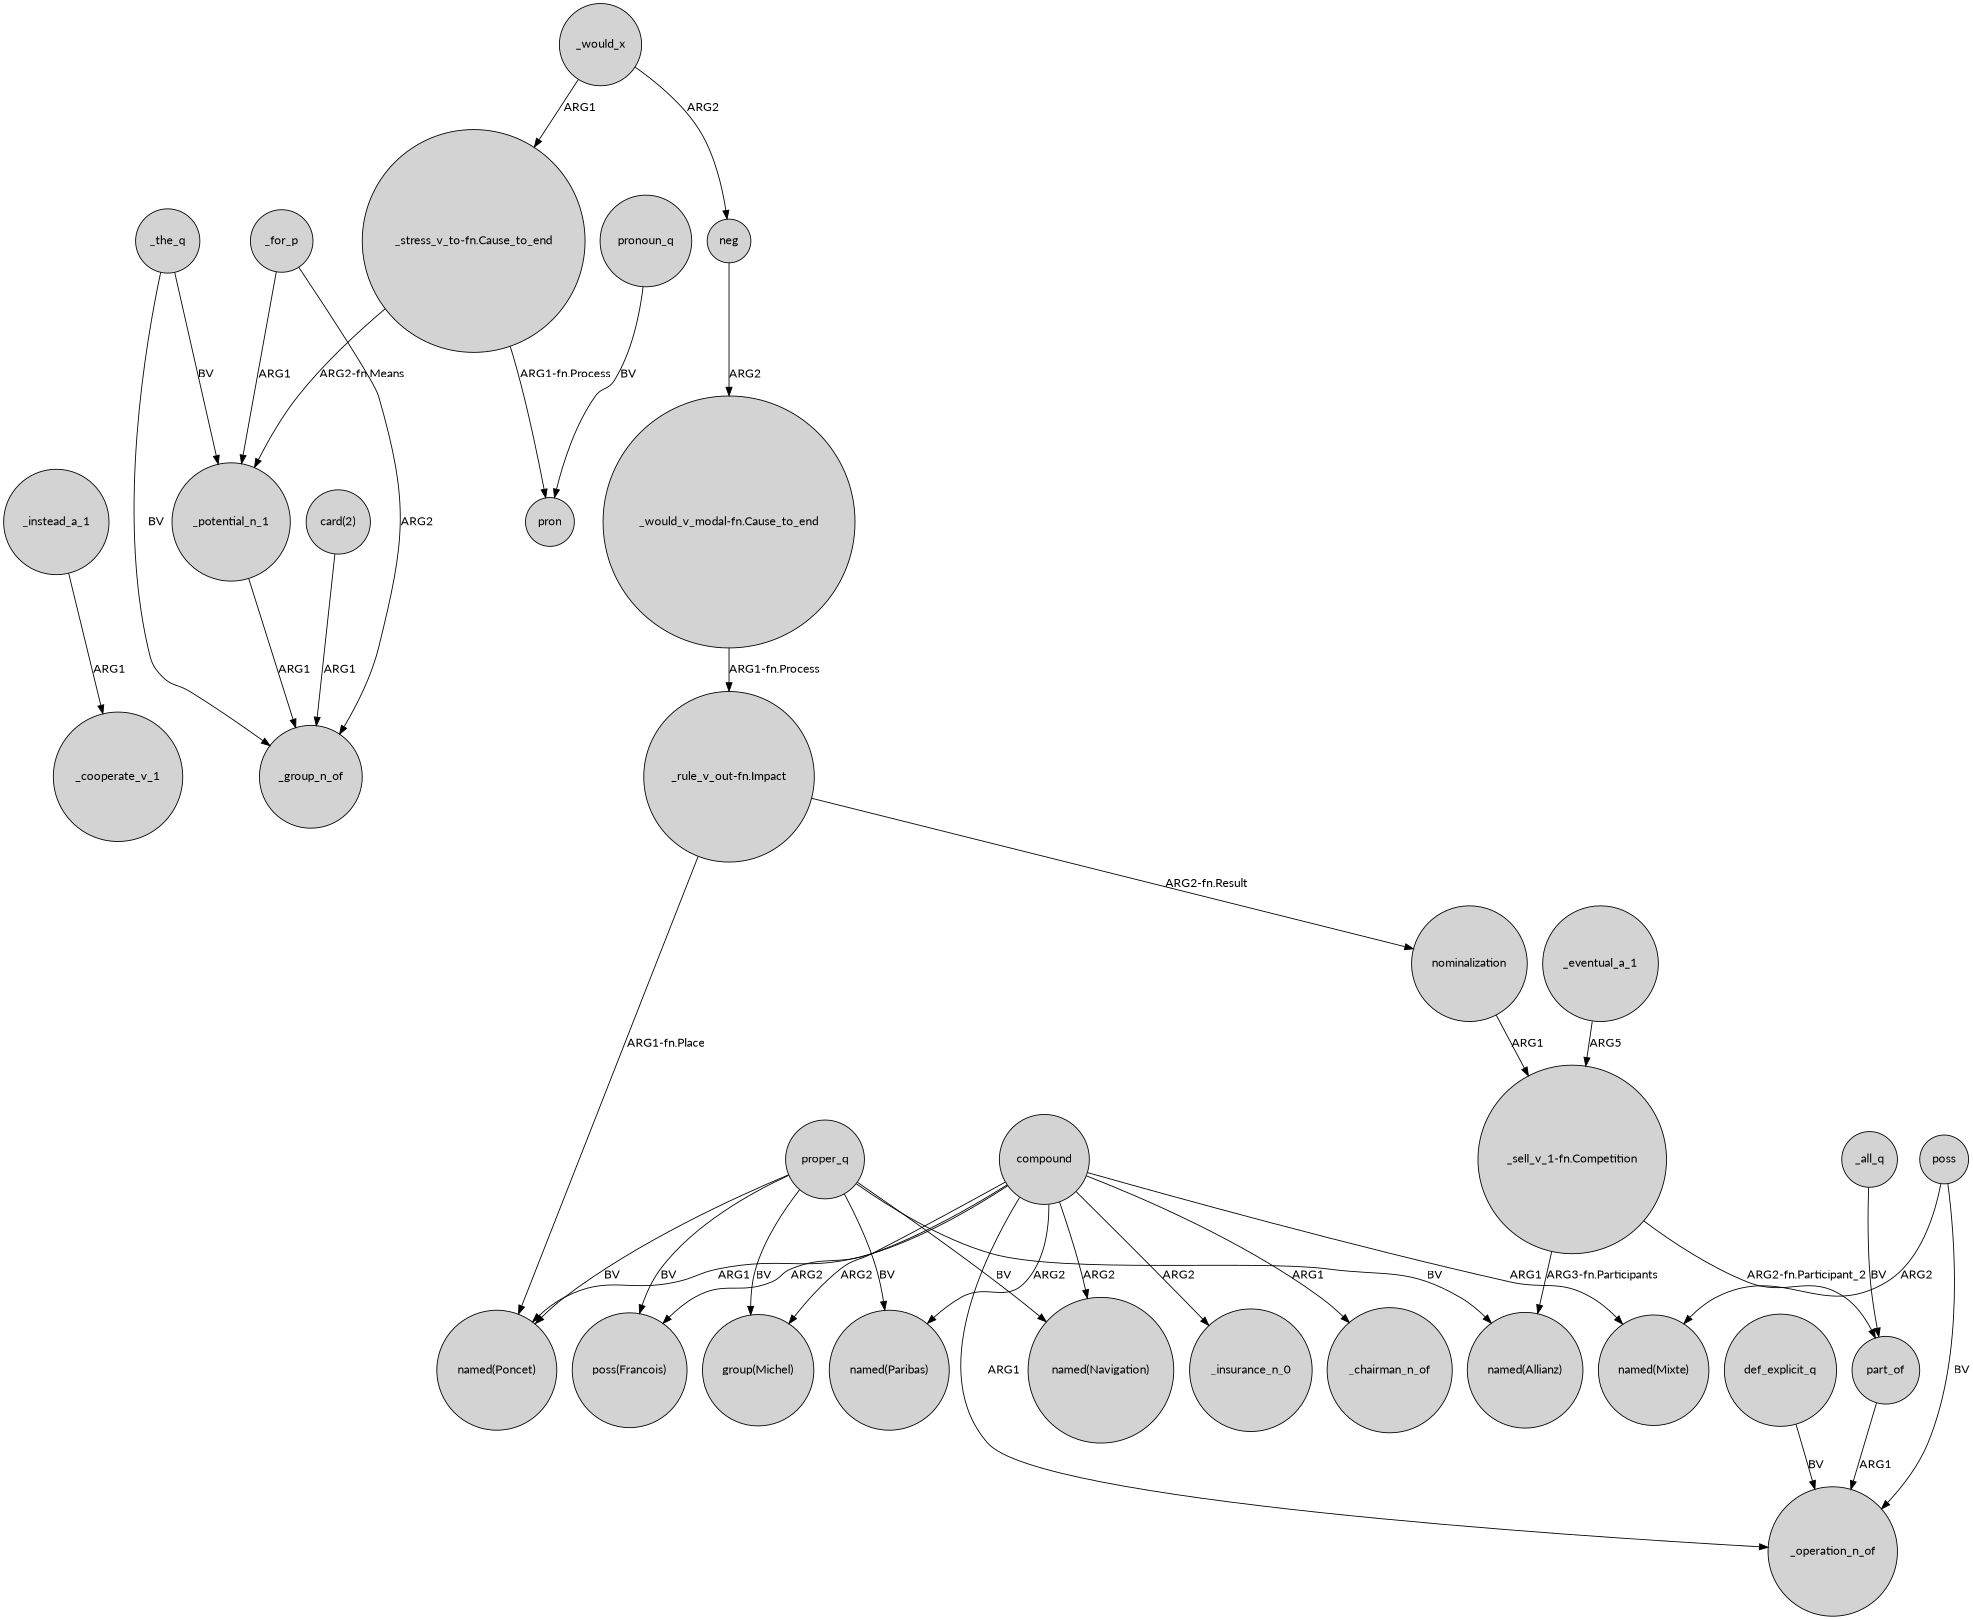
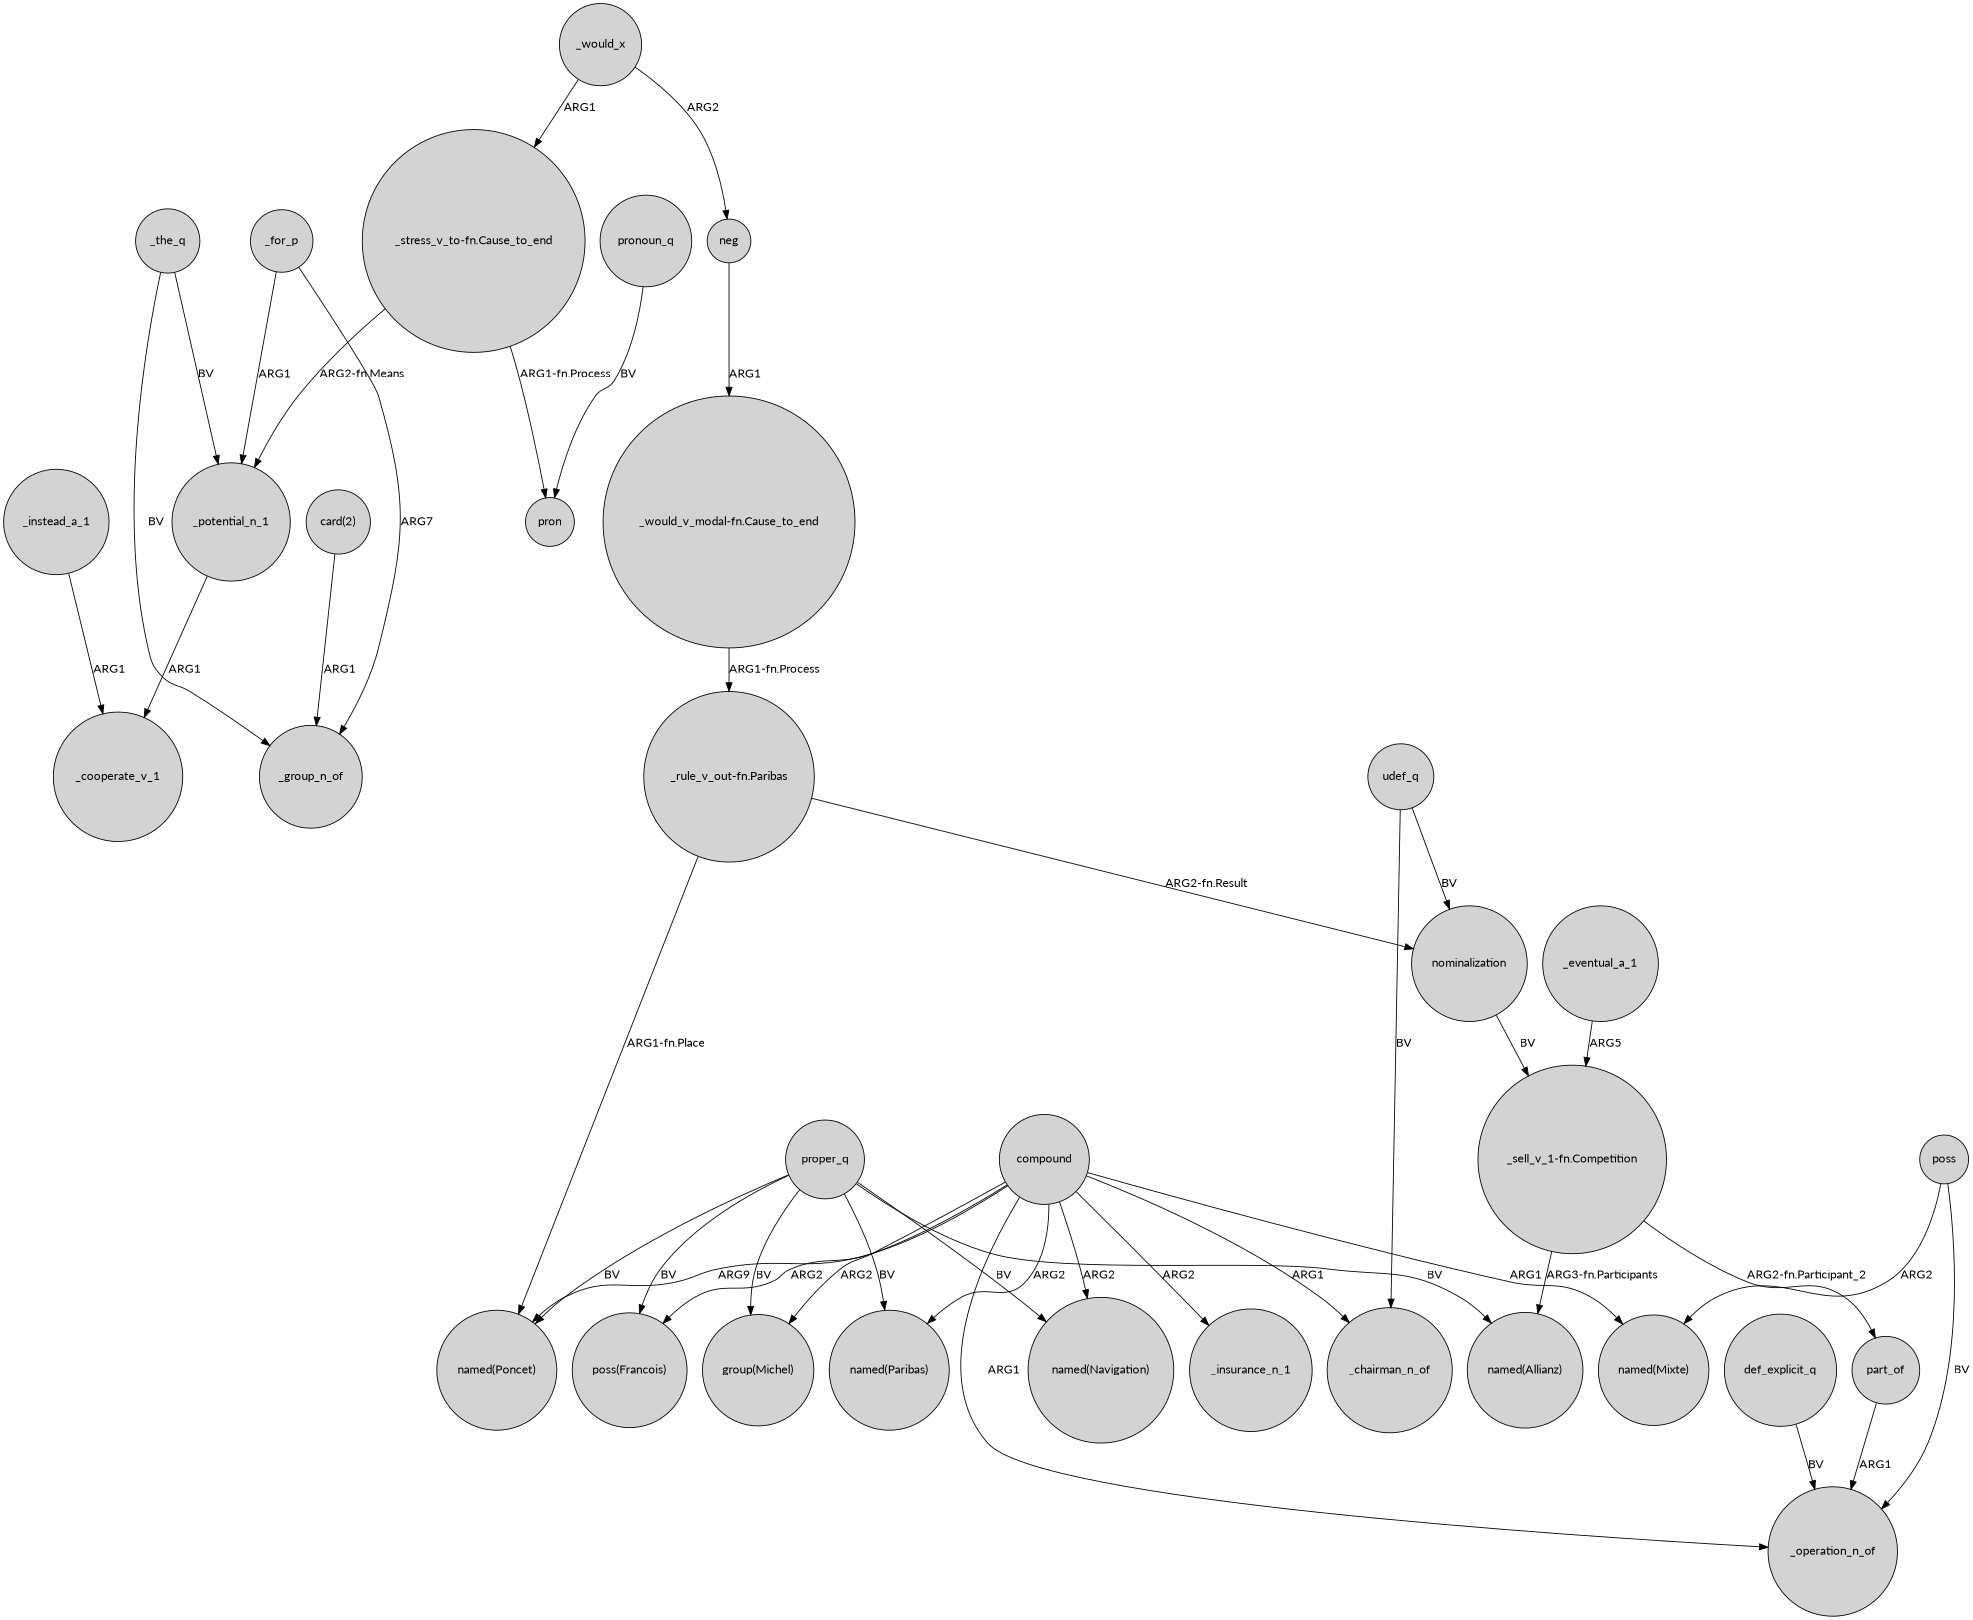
(745, 374) -> (745, 374)
(417, 522) -> (417, 522)
(271, 649) -> (177, 643)
(729, 777) -> (729, 777)
none -> (1401, 777)
(1528, 1043) -> (1528, 1043)
(1870, 1159) -> none
(734, 1275) -> (734, 1275)
(1251, 1370) -> (1251, 1370)
